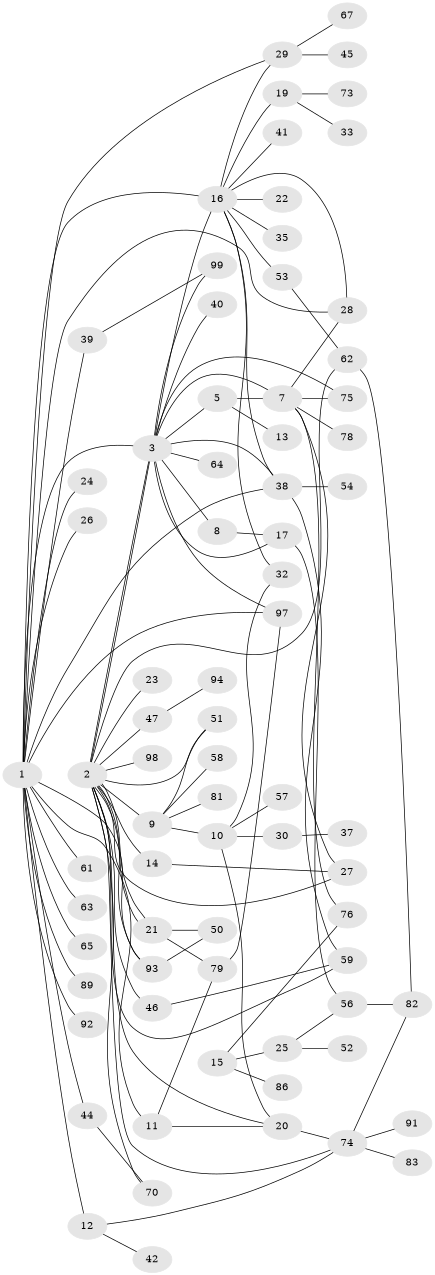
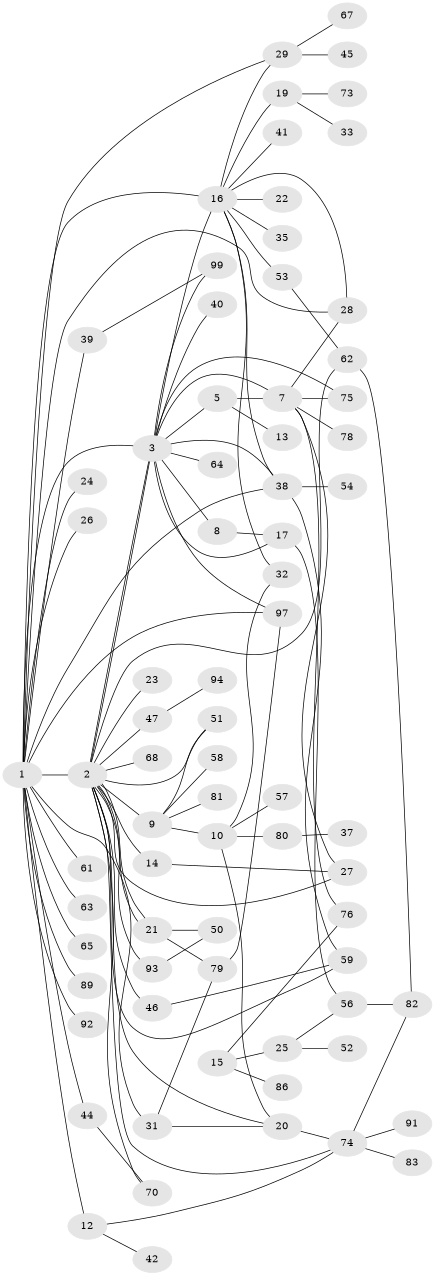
(152, 758) -> (152, 758)
(92, 812) -> (55, 775)
(282, 836) -> (282, 836)
(152, 1127) -> (152, 1127)
